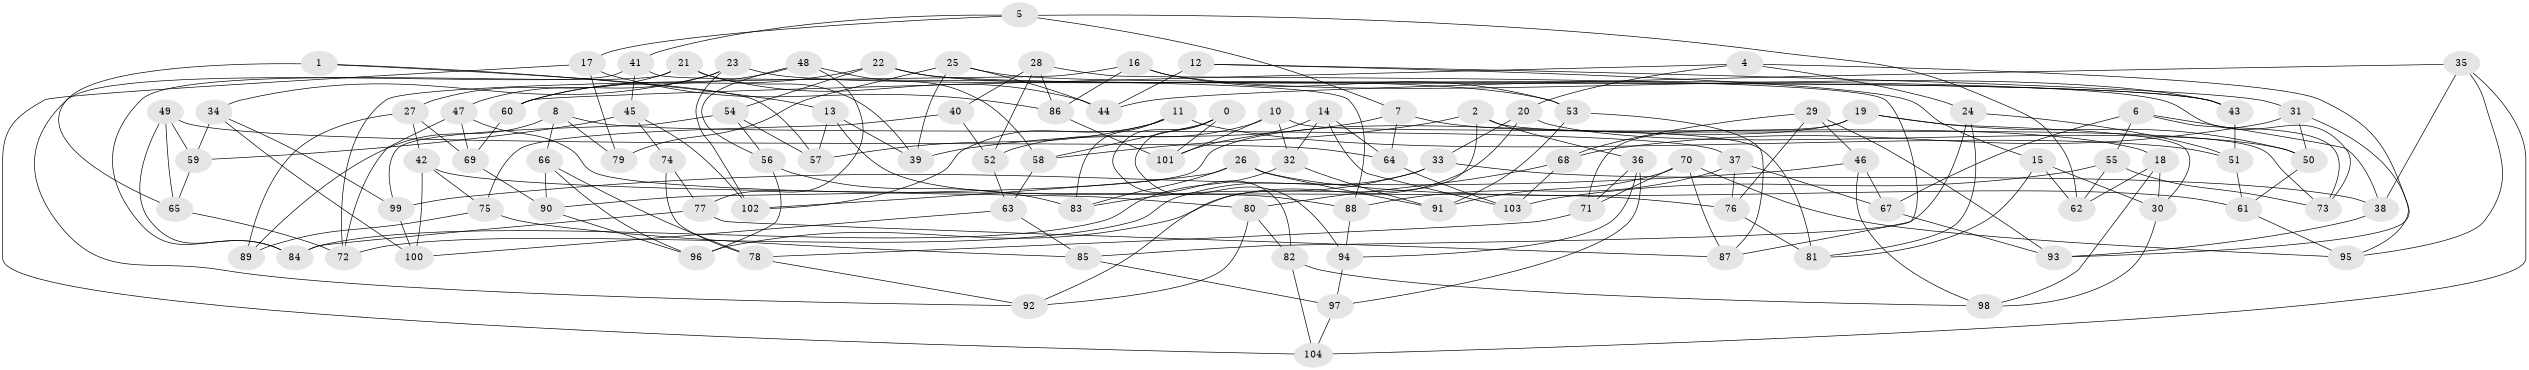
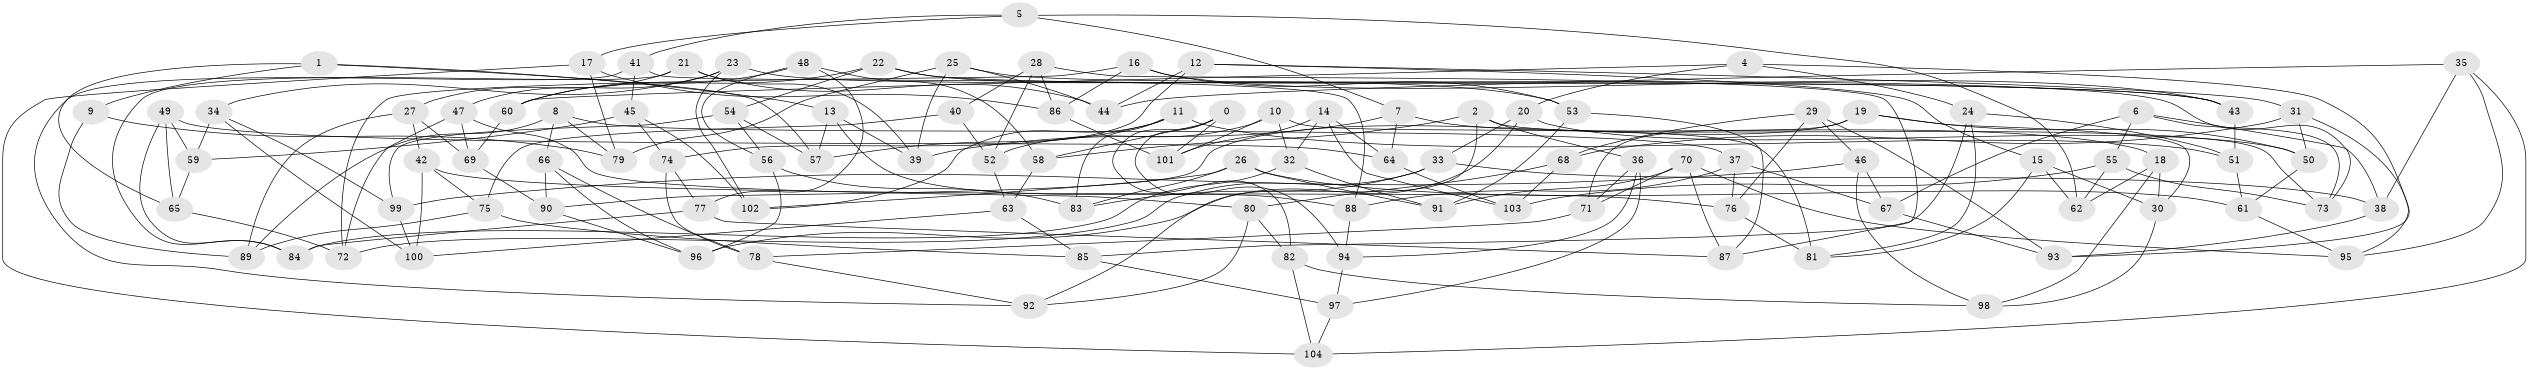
none -> (91, 112)
none -> (946, 146)
